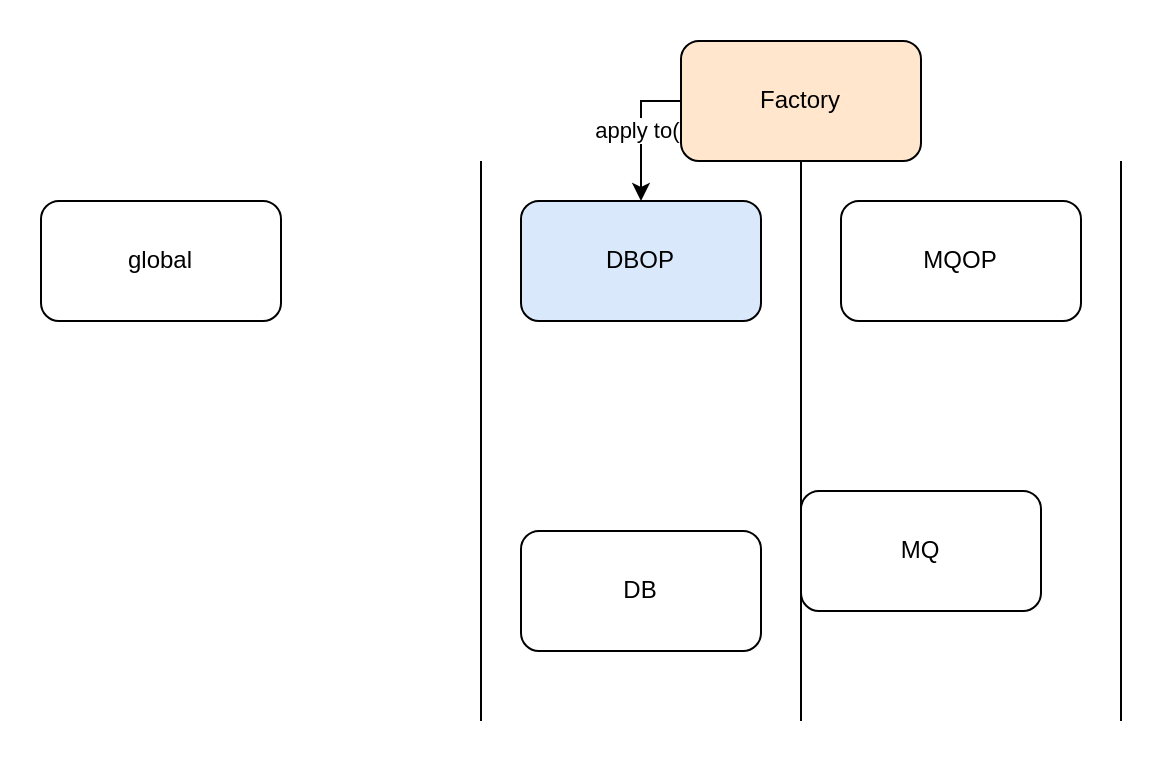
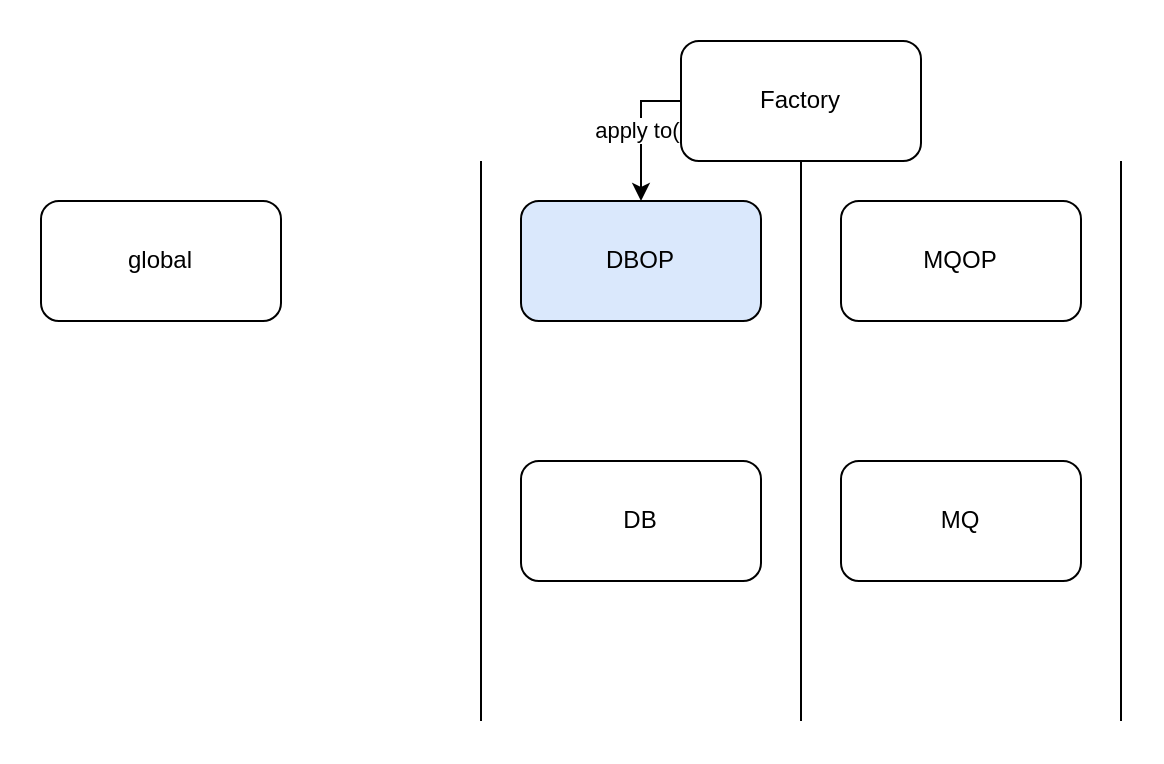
(801, 101) -> (801, 101)
(921, 551) -> (961, 521)
(641, 591) -> (641, 521)
